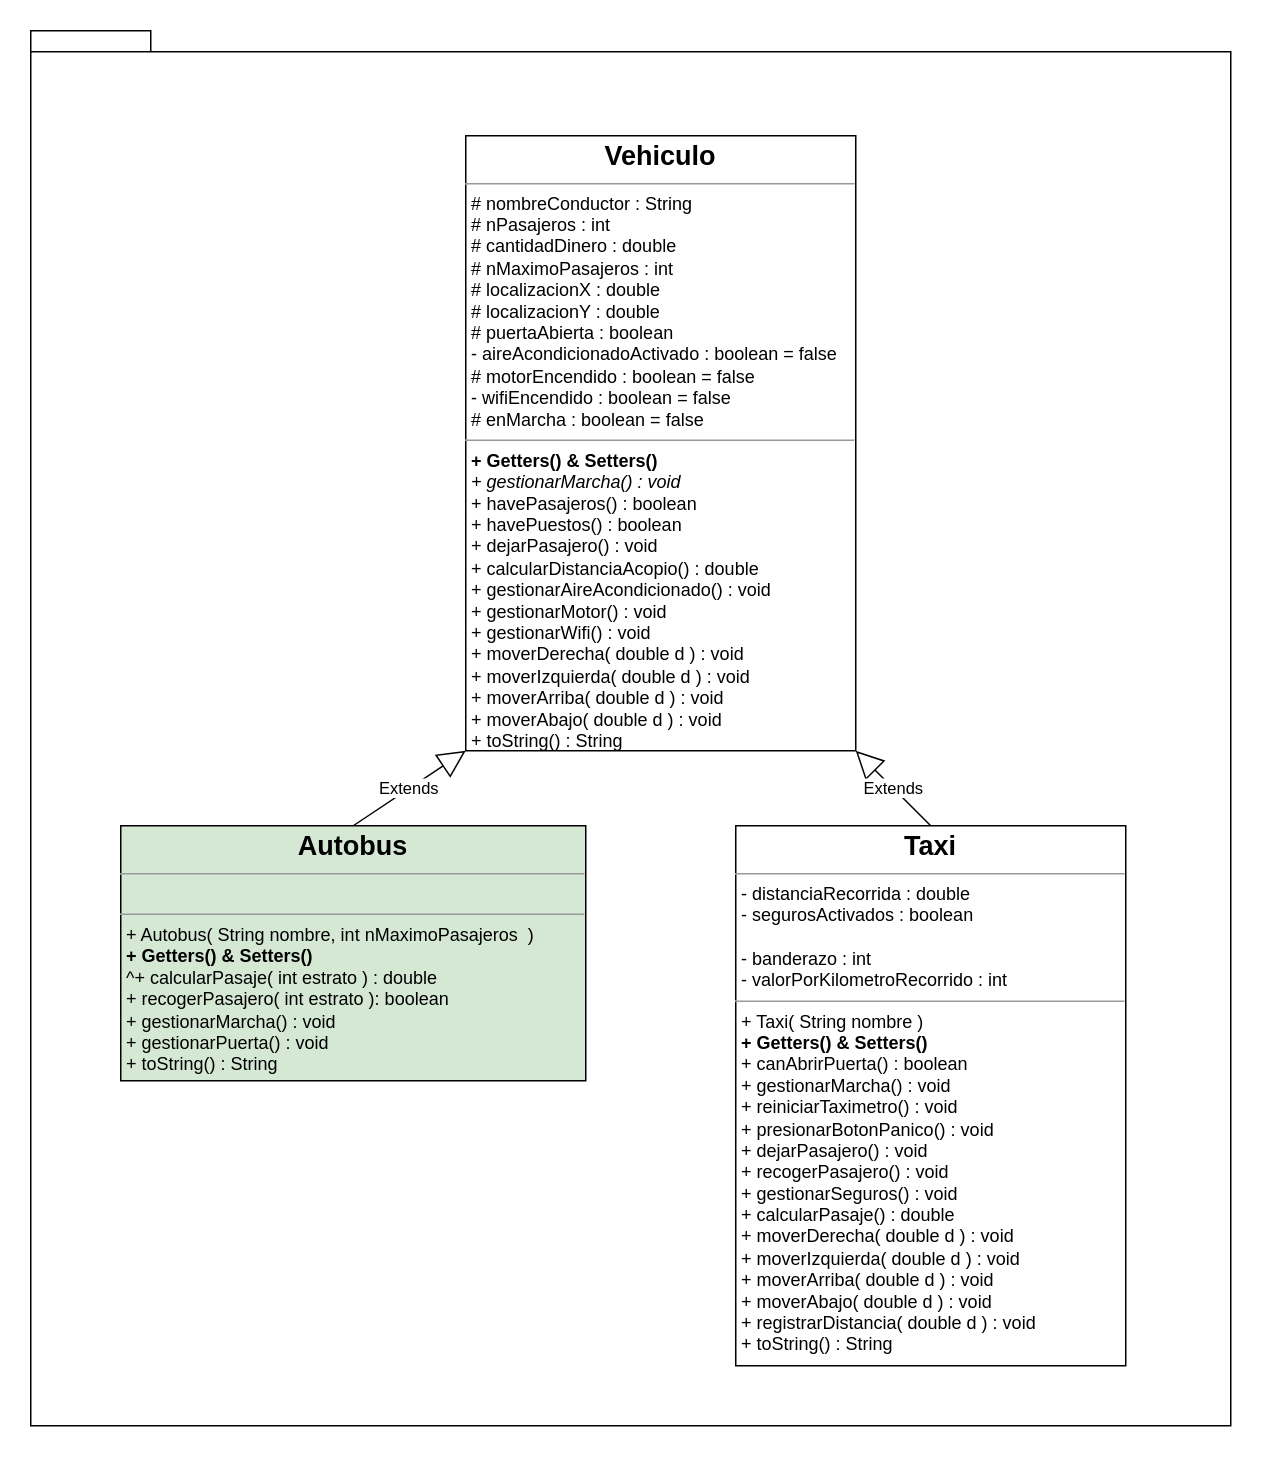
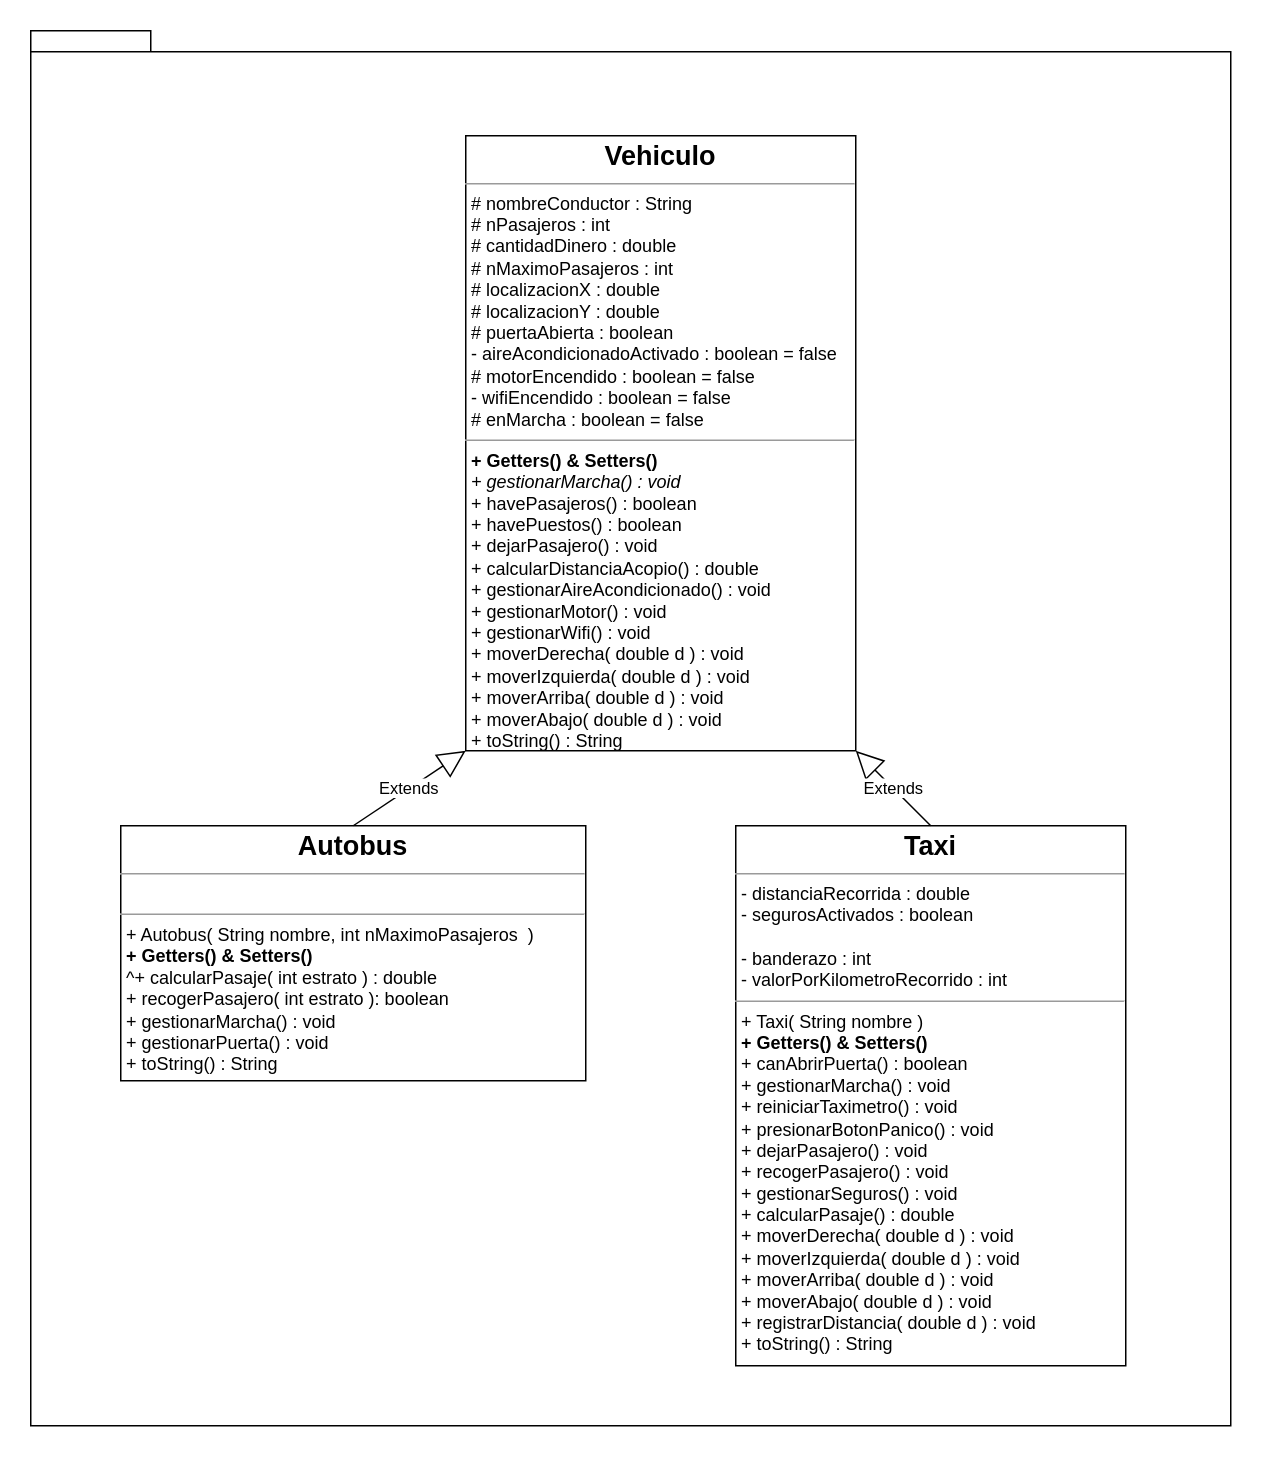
(353, 953) -> (353, 953)
